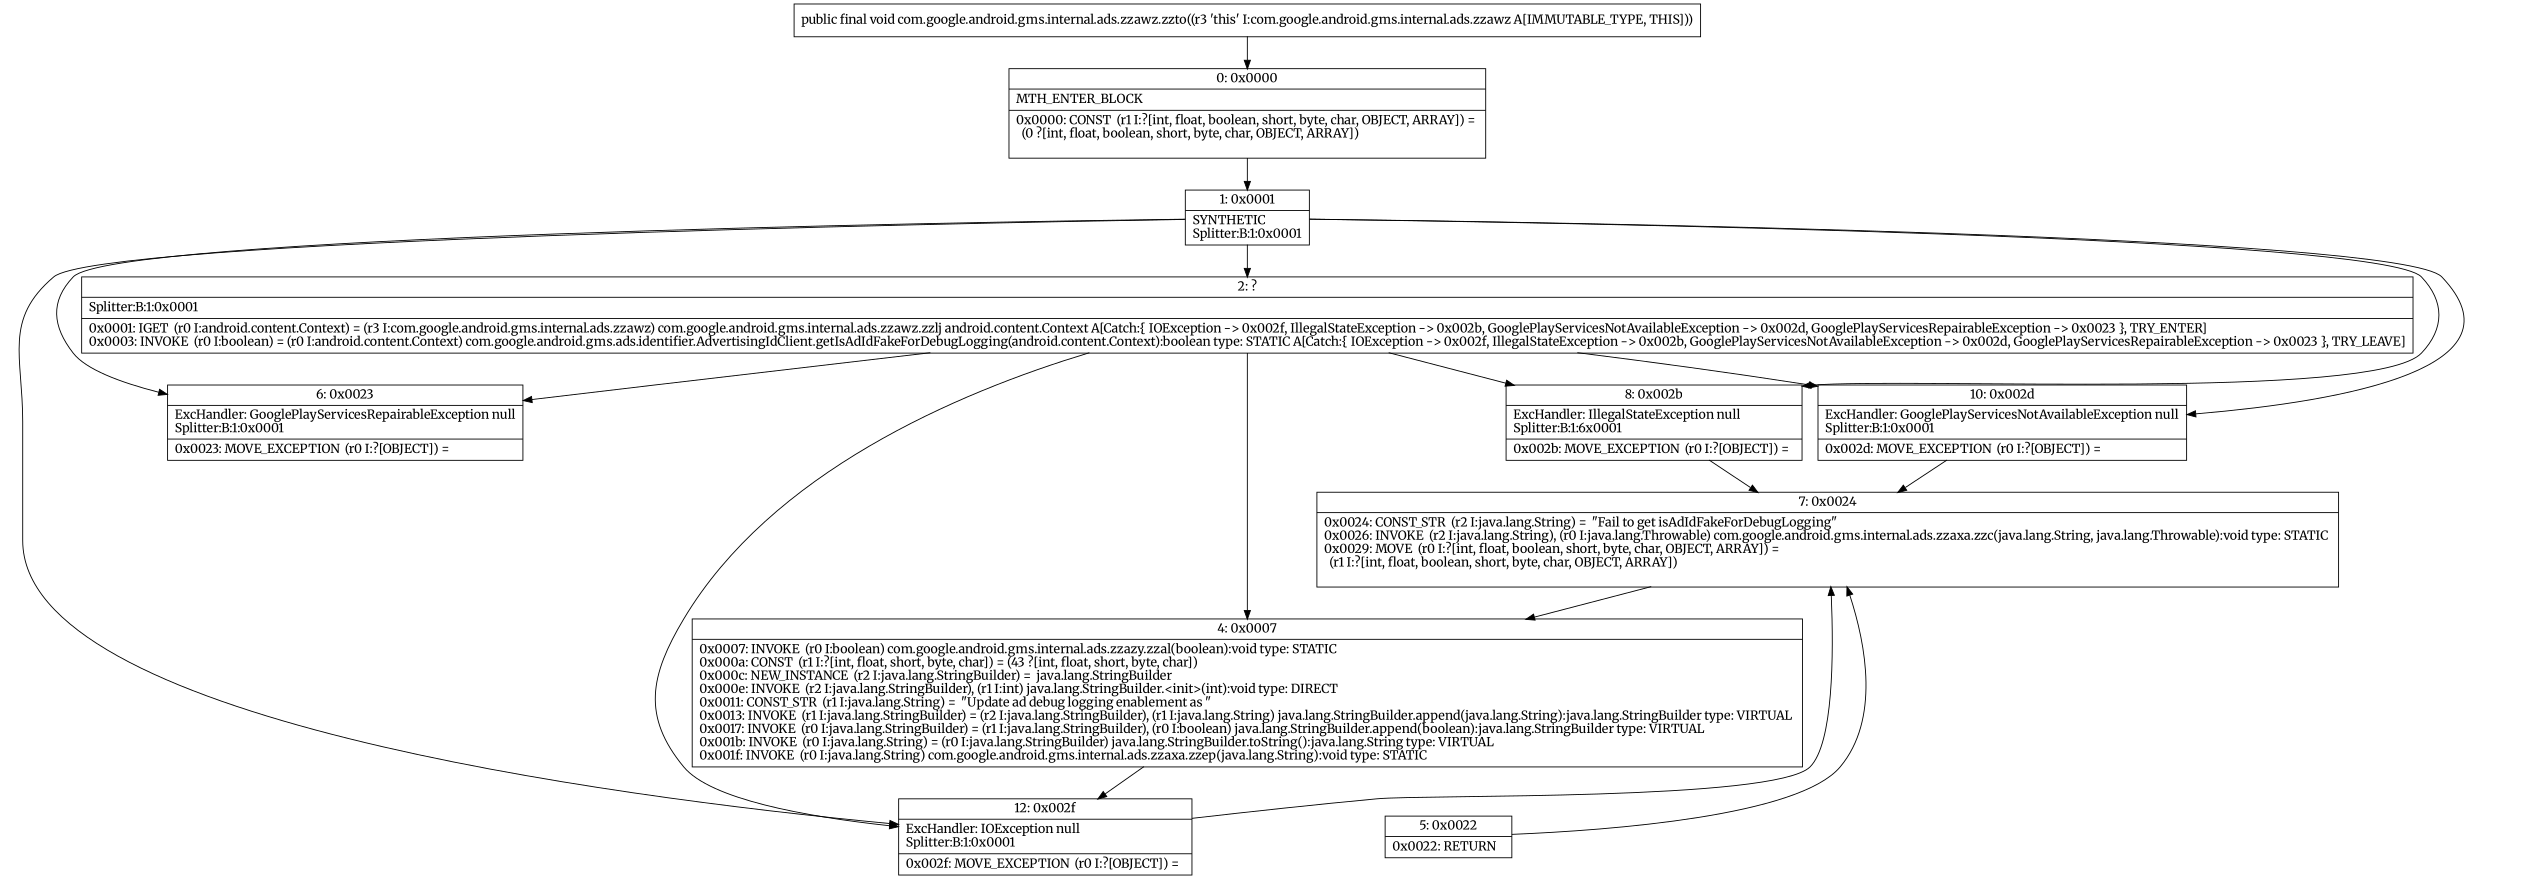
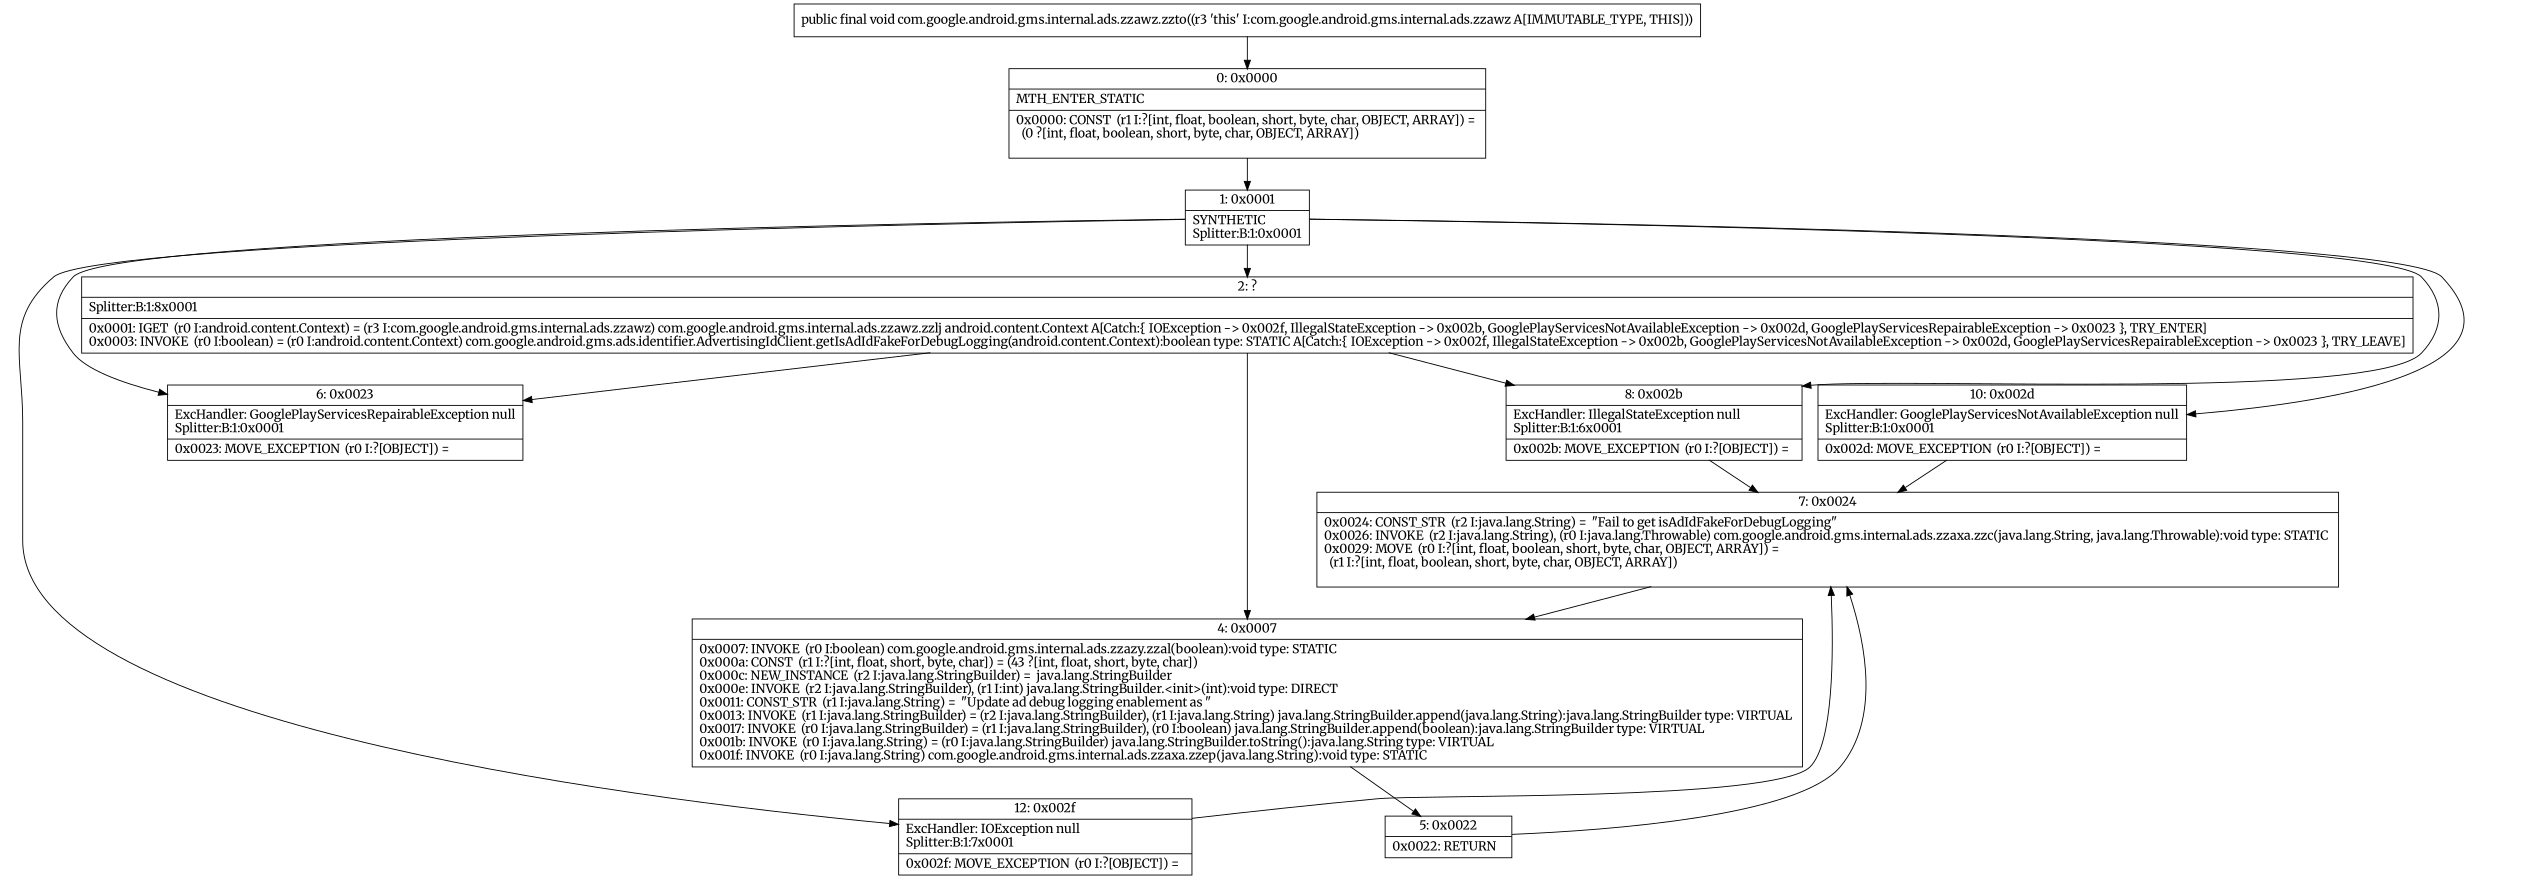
(1079, 99) -> (1080, 99)
(144, 307) -> (143, 307)
(1693, 368) -> none
(718, 571) -> none
(1125, 780) -> (1382, 789)
(961, 843) -> (960, 843)
